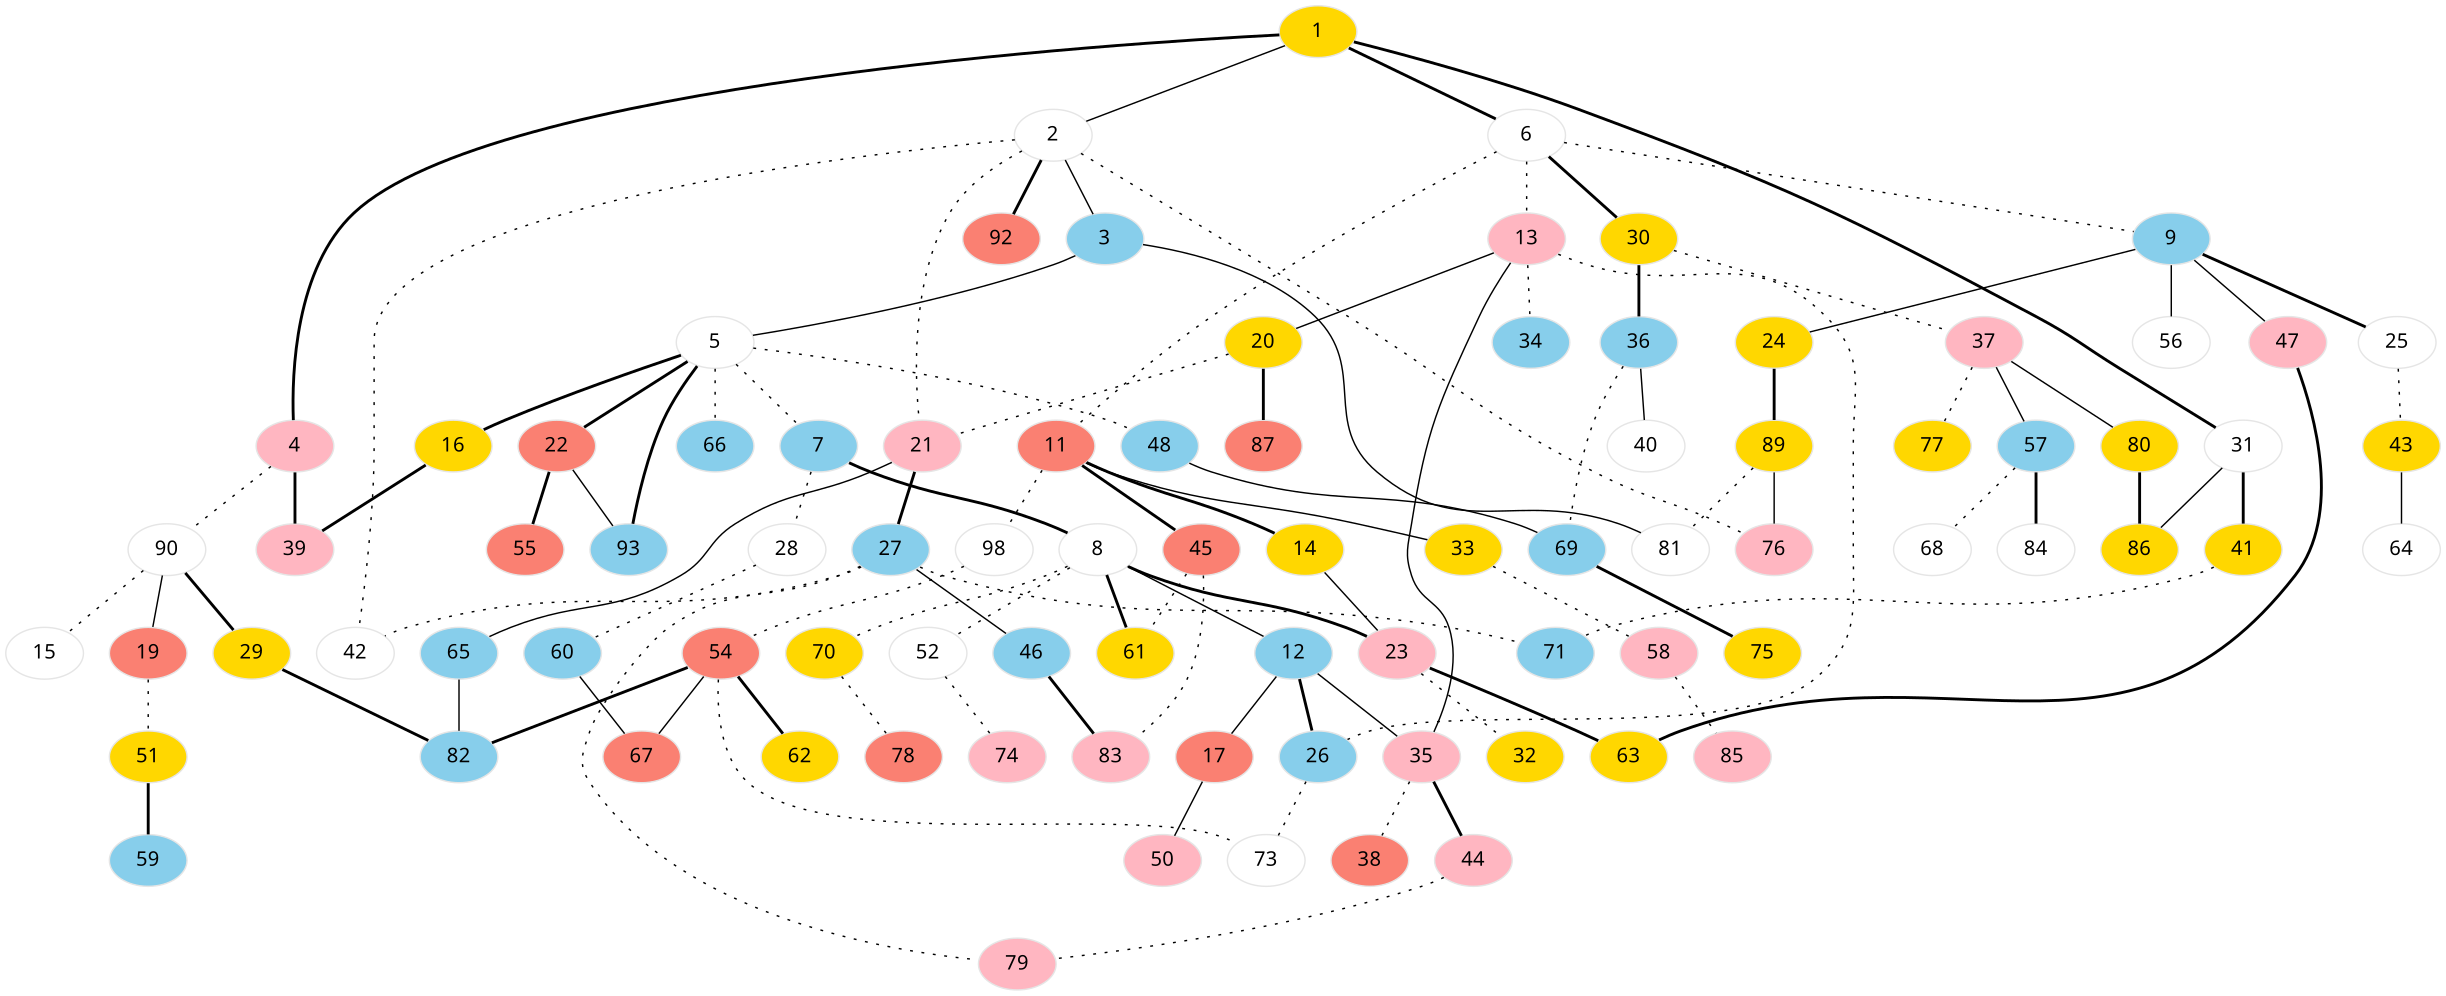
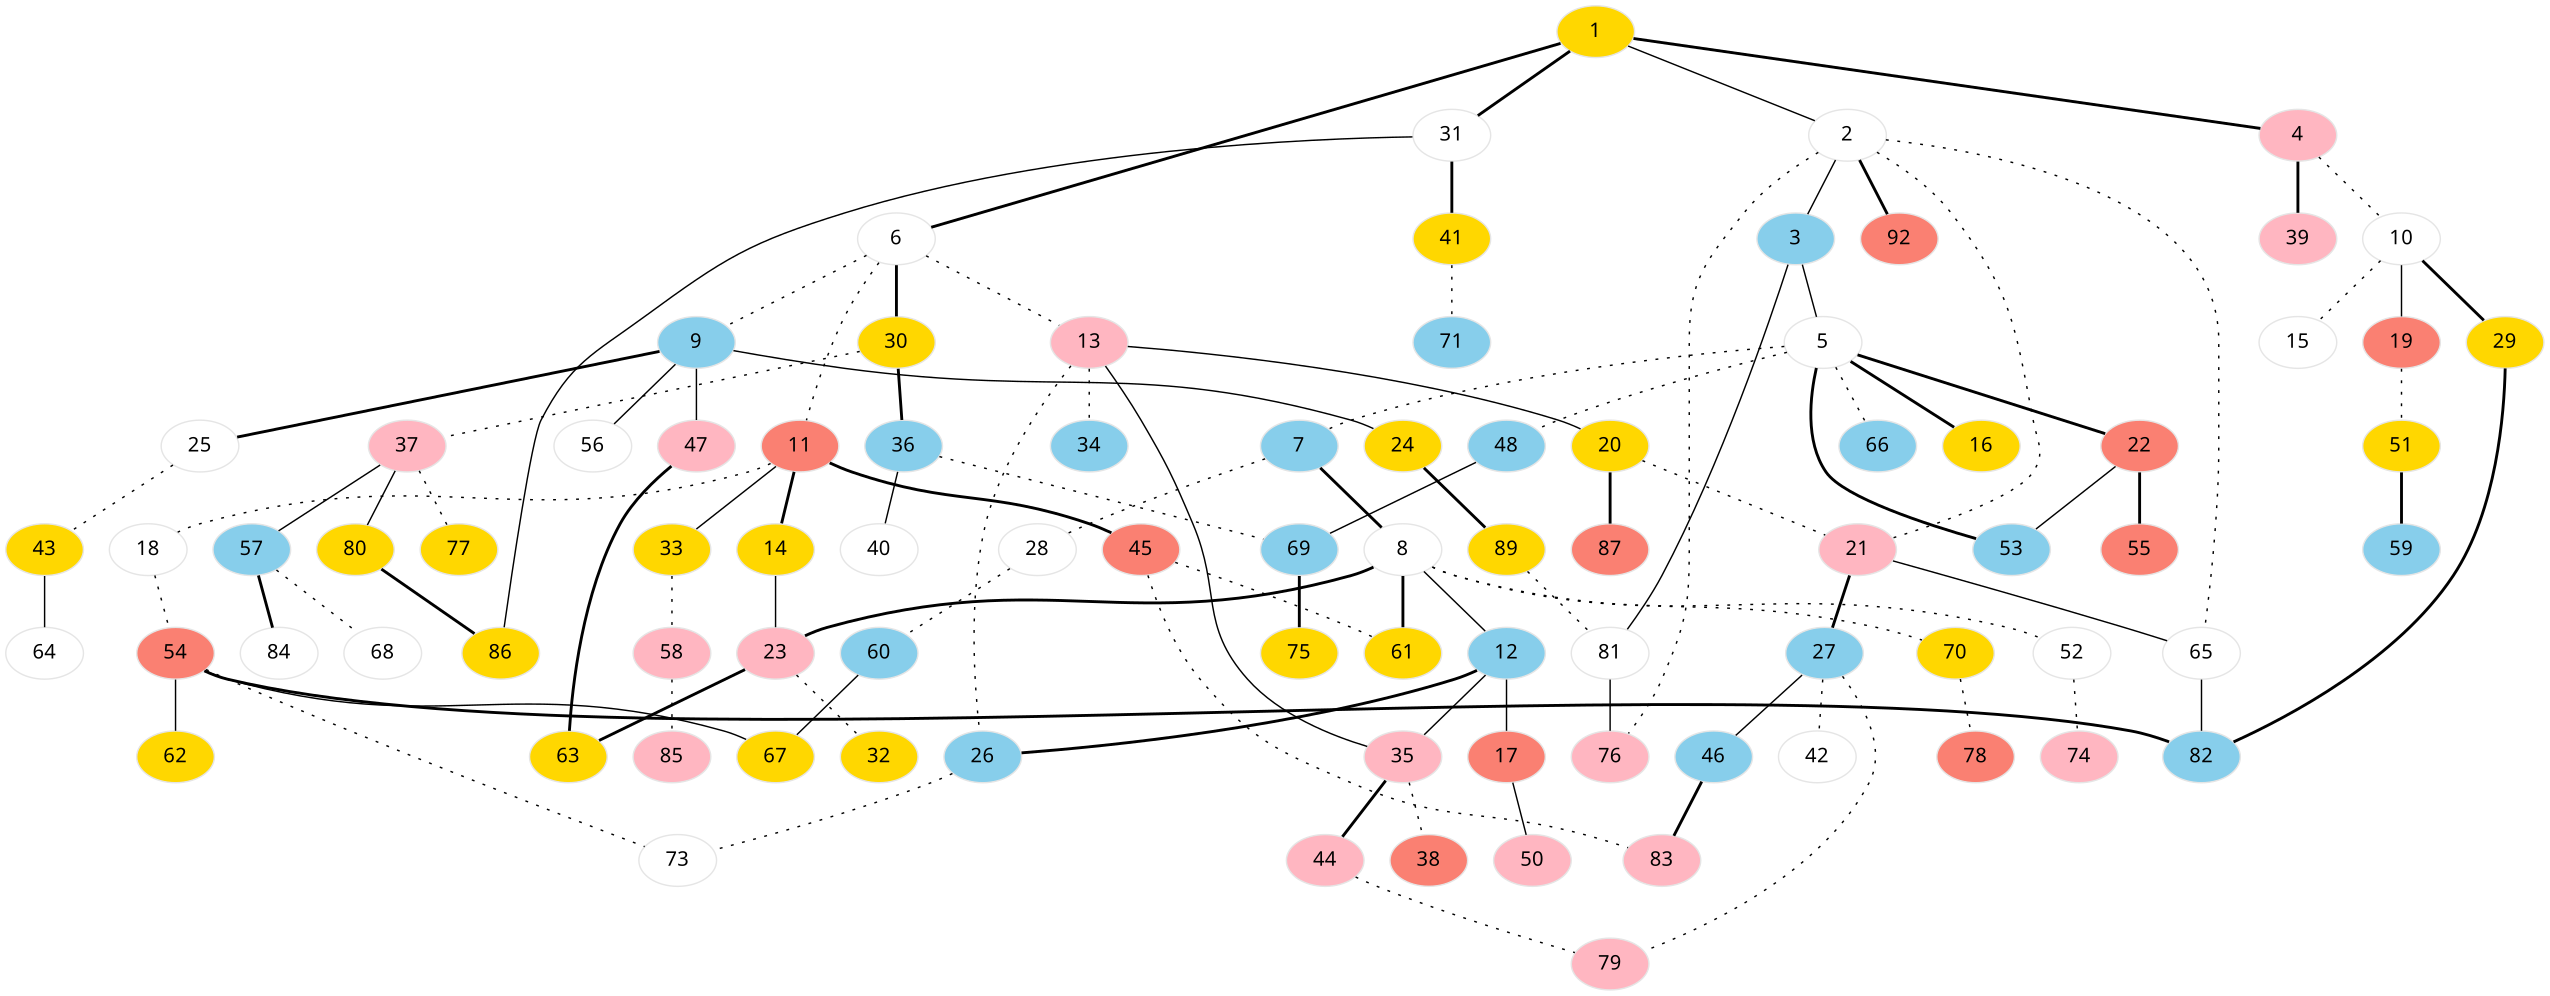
(531, 224) -> (2200, 277)
(382, 493) -> none
(1774, 498) -> (1610, 696)
(167, 550) -> (2402, 239)
(629, 550) -> (2012, 550)
(994, 550) -> (148, 550)
(1234, 611) -> none
(459, 653) -> (2202, 653)
(760, 705) -> (176, 705)
(642, 757) -> (776, 757)
